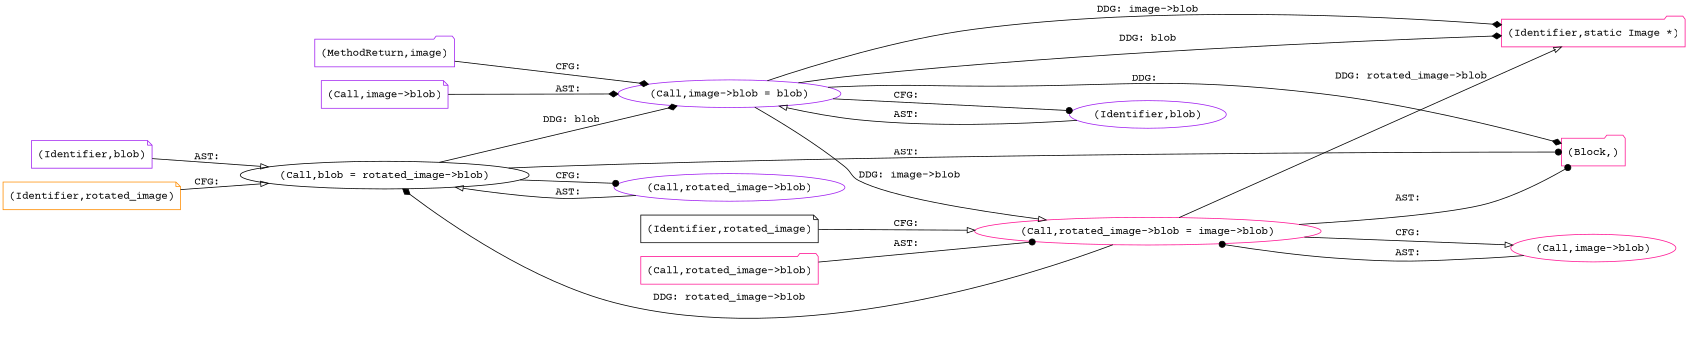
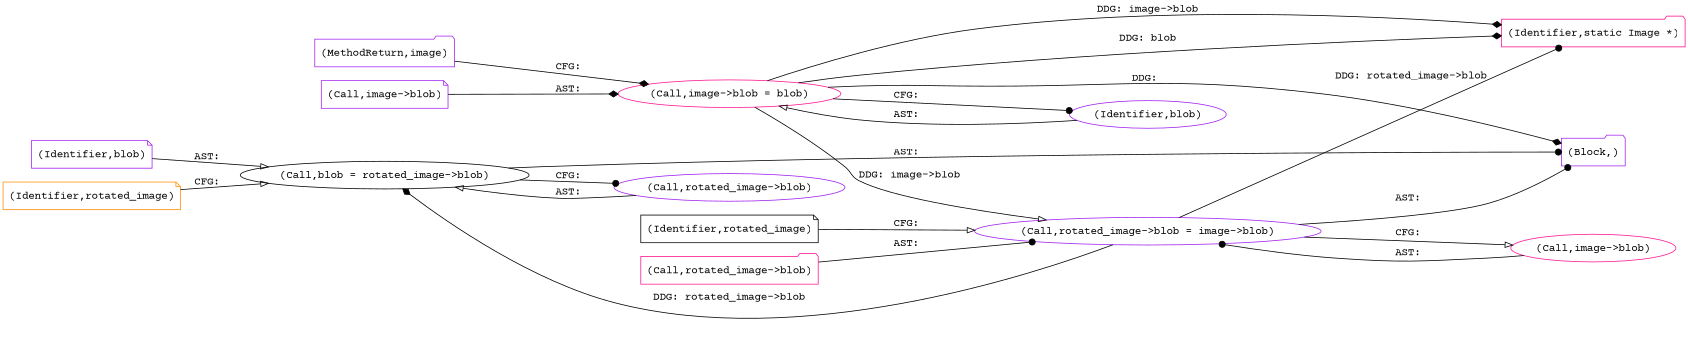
(729, 94) -> (729, 94)
(1367, 133) -> (1367, 133)
(554, 135) -> none
(1593, 152) -> (1593, 152)
(1148, 231) -> (1148, 231)
